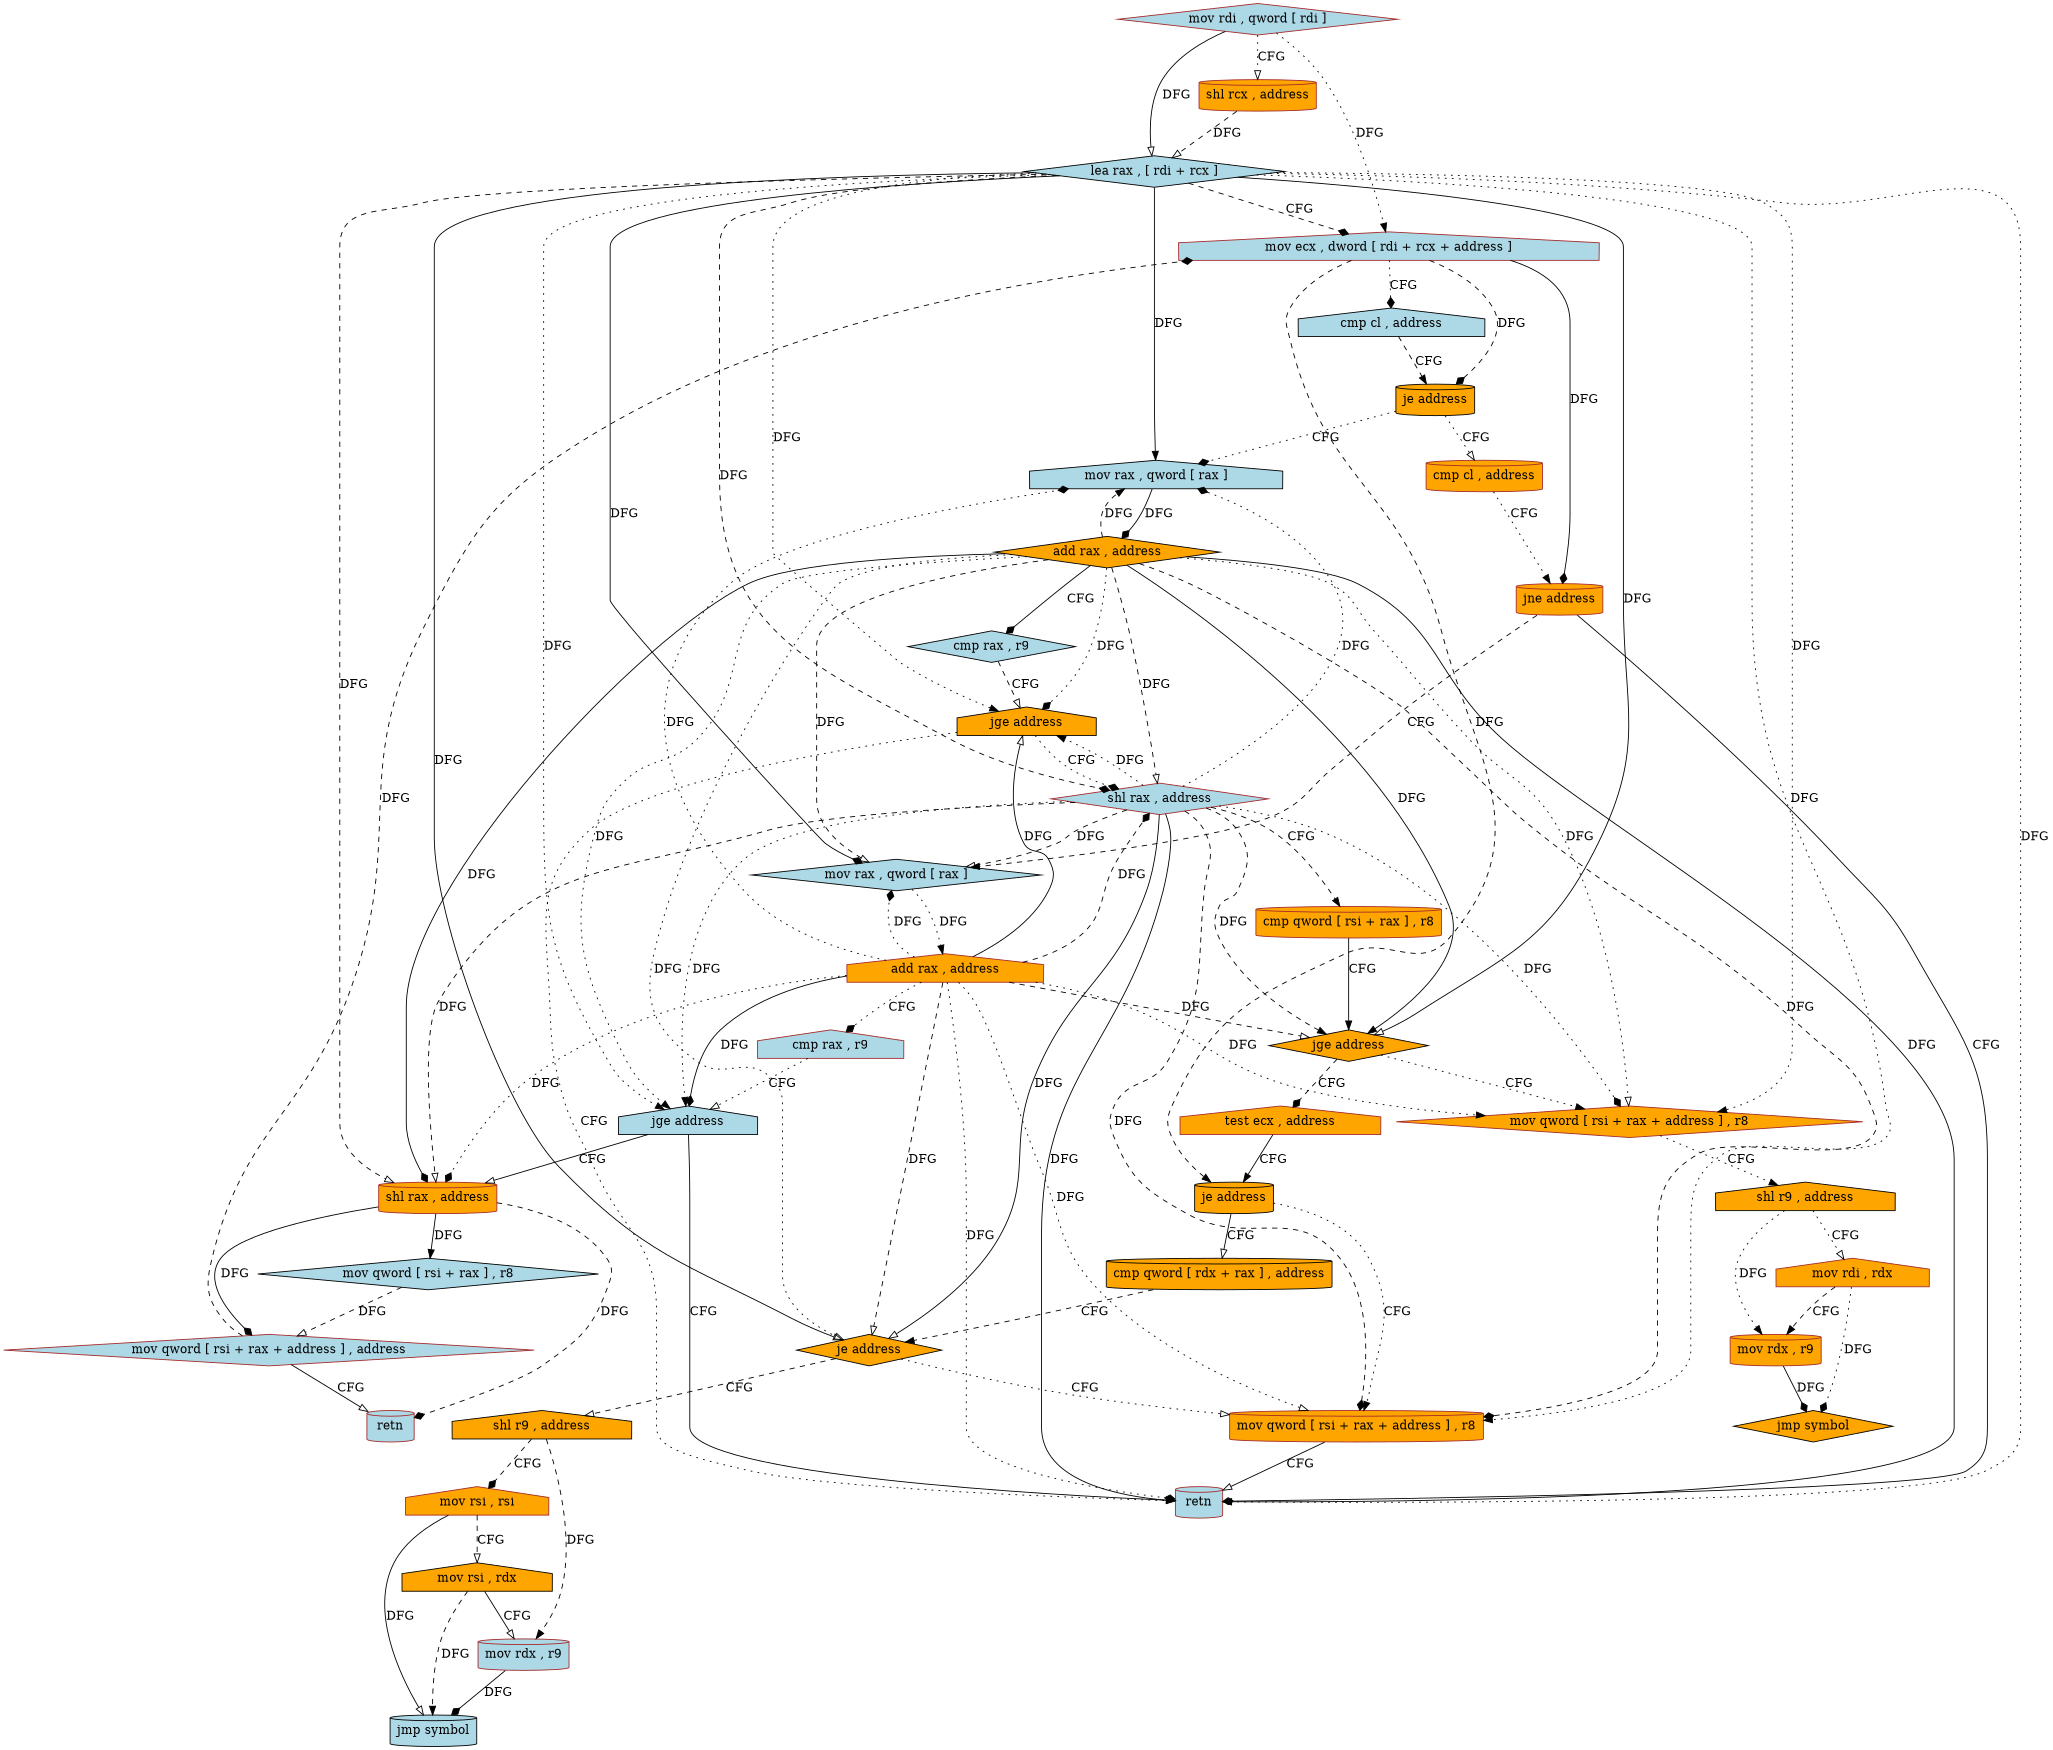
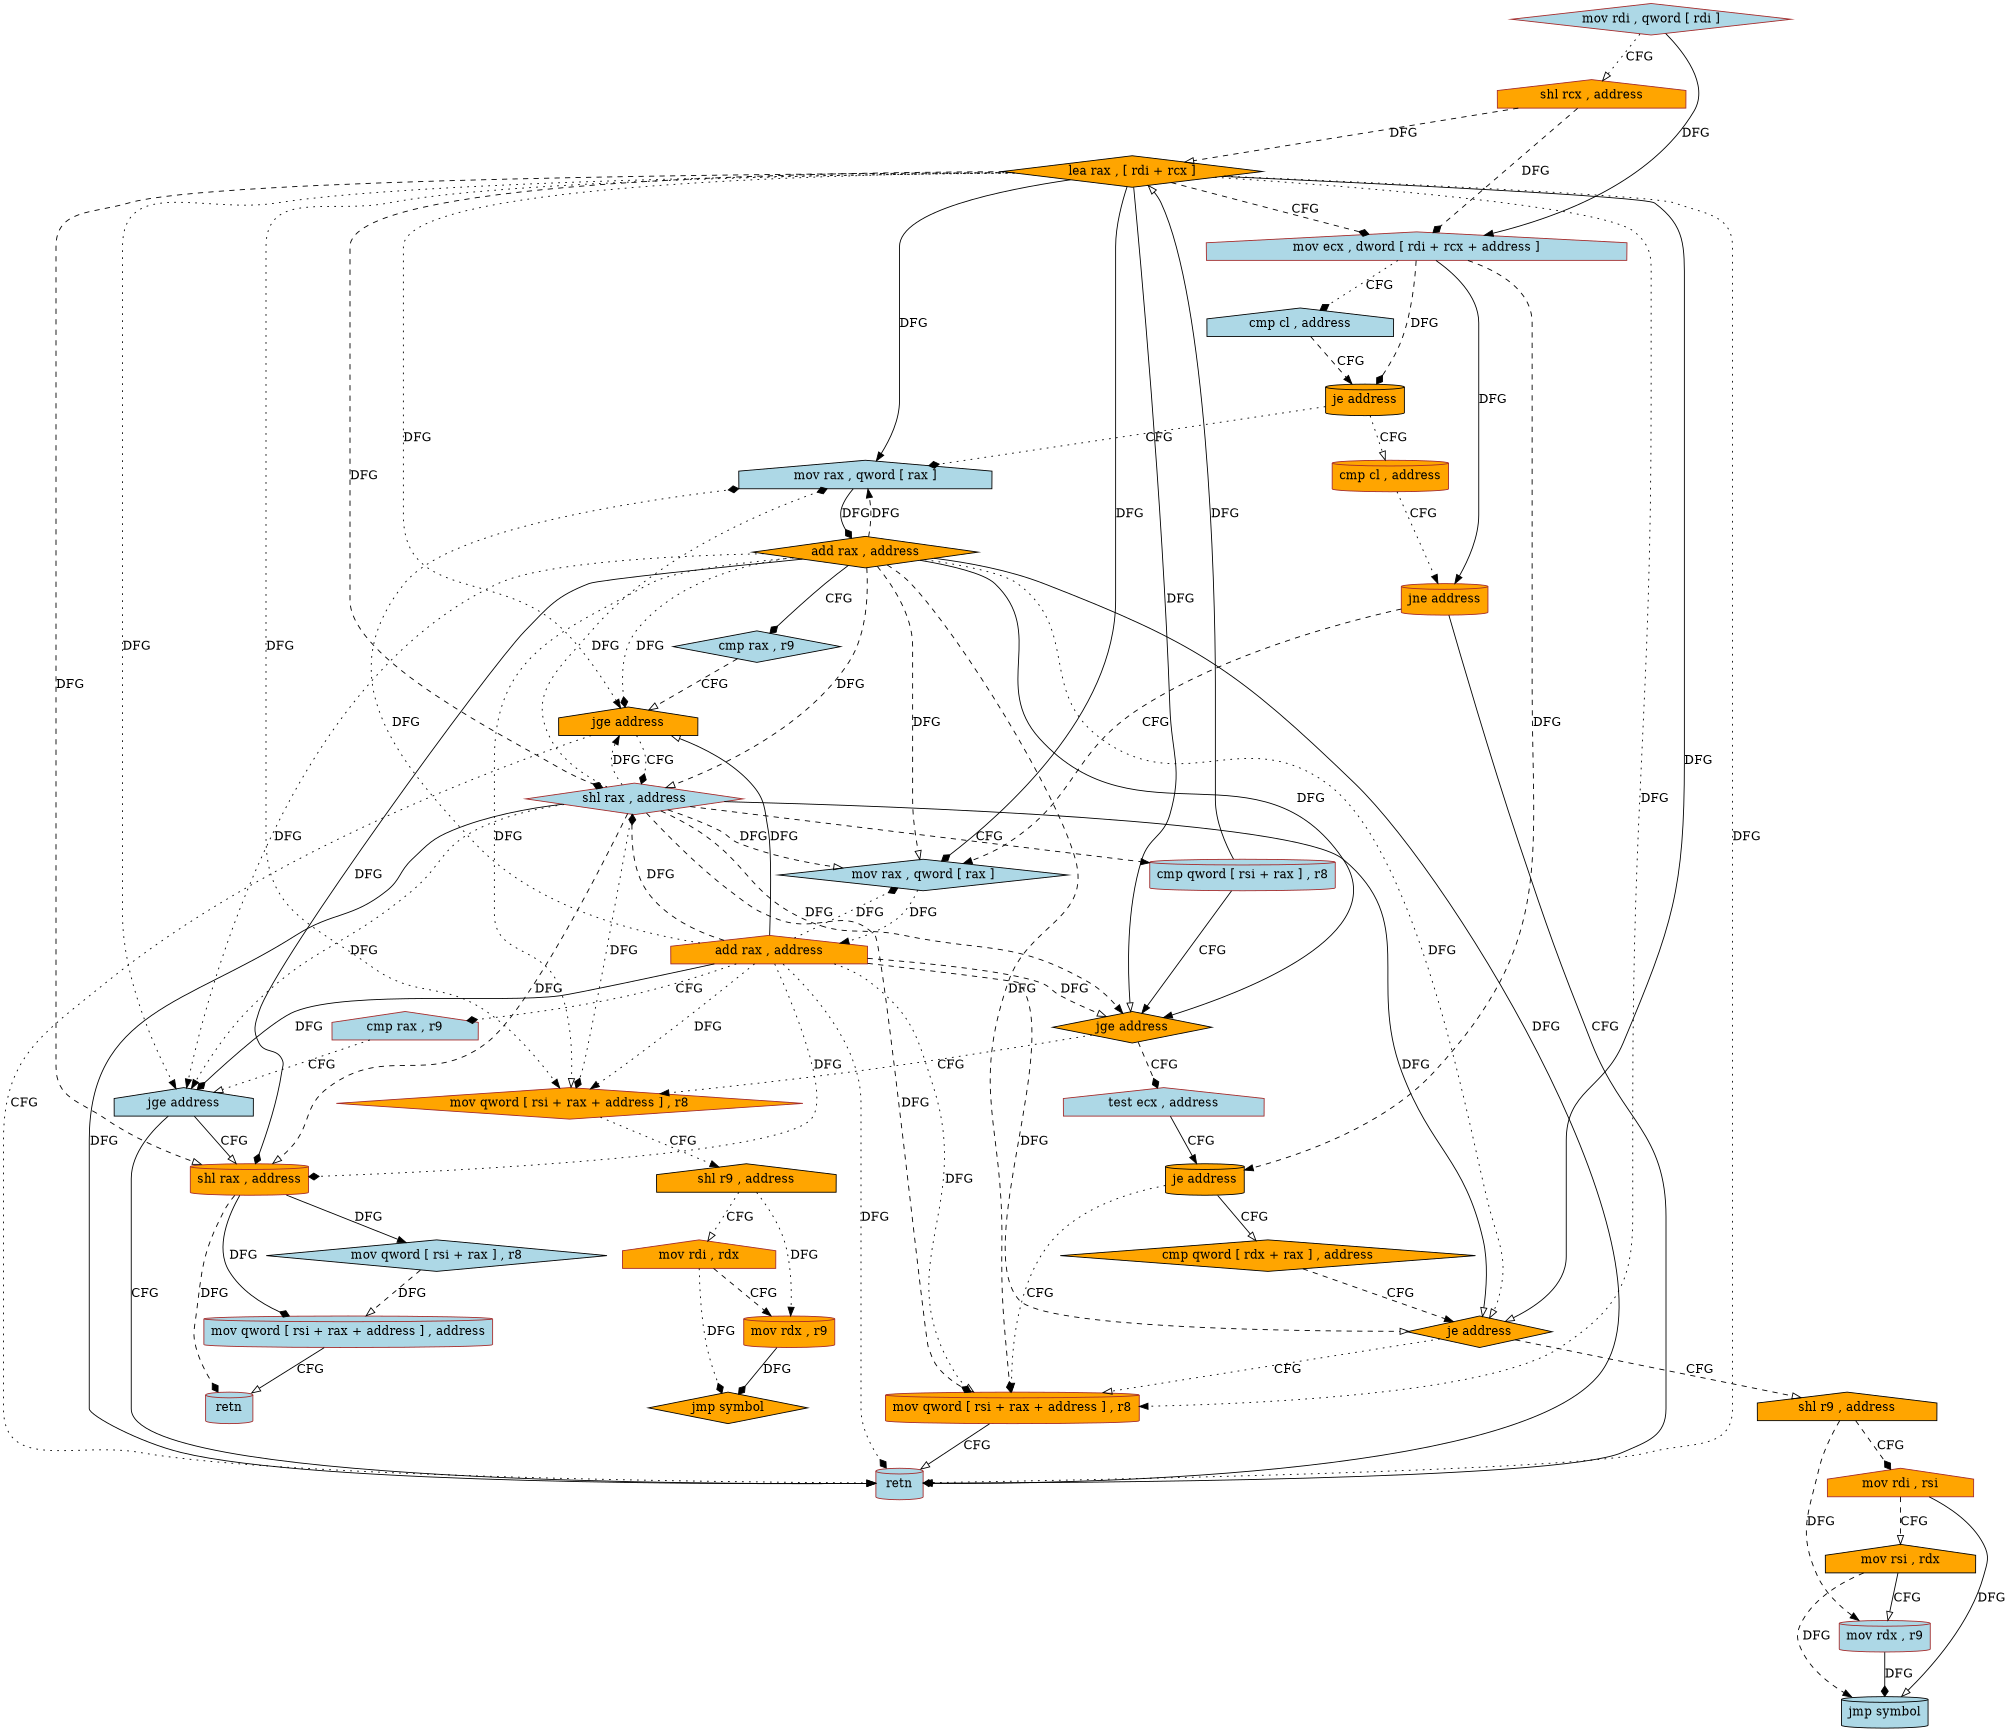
(1165, 75) -> (1211, 524)
(1258, 95) -> (1592, 95)
(1346, 118) -> (1643, 167)
(1154, 172) -> (1132, 172)
(1570, 402) -> (1479, 412)
(450, 577) -> (1509, 167)
(1349, 922) -> (1242, 875)
(1280, 1122) -> (1164, 1103)
(1219, 1274) -> (1268, 1256)
(269, 1350) -> (348, 1332)
(477, 1502) -> (1900, 1484)
